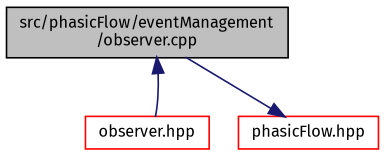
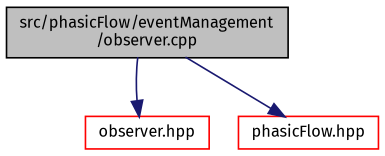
(158, 95) -> (136, 79)
